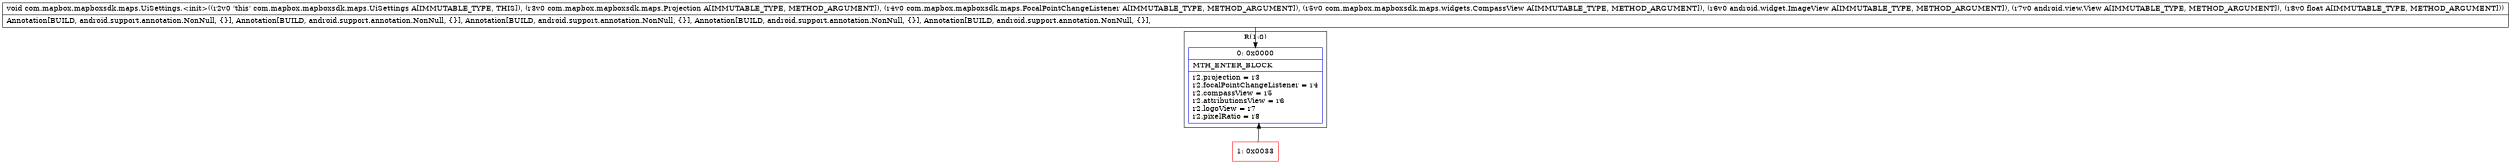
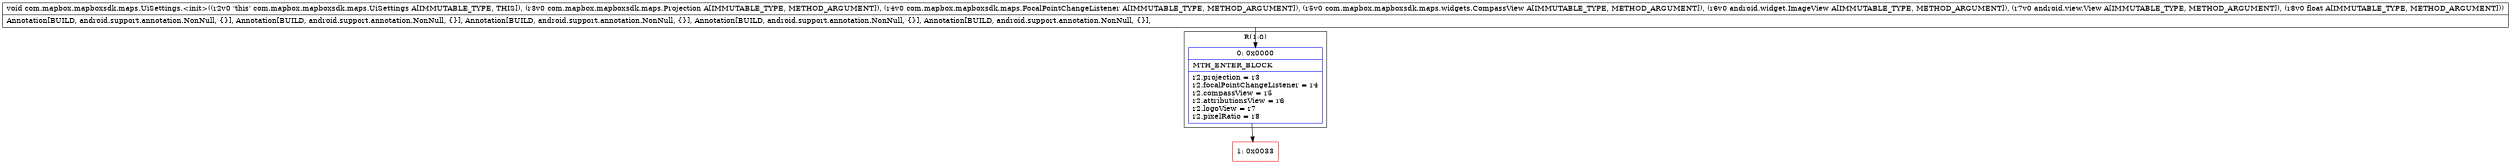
(1259, 135) -> (1252, 131)
